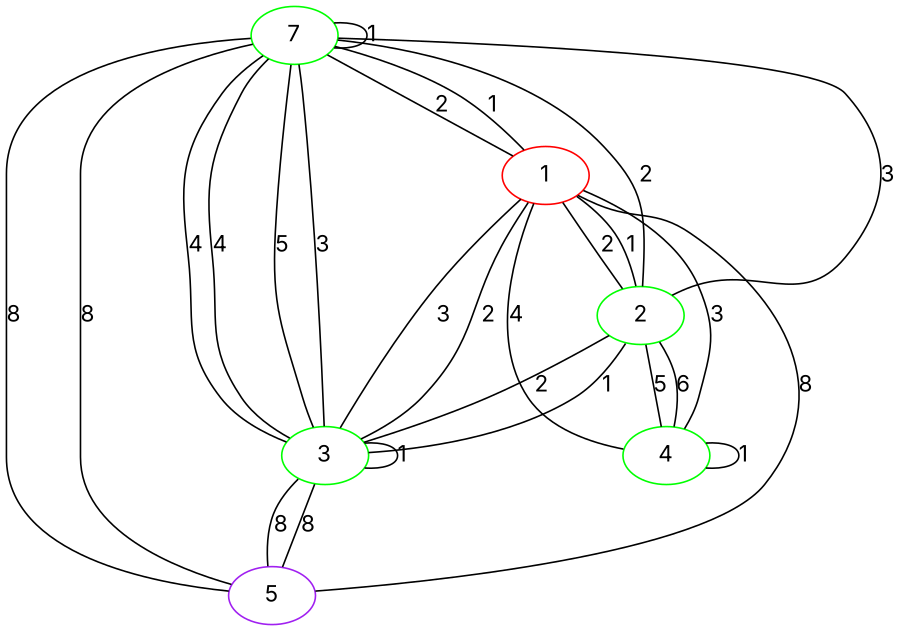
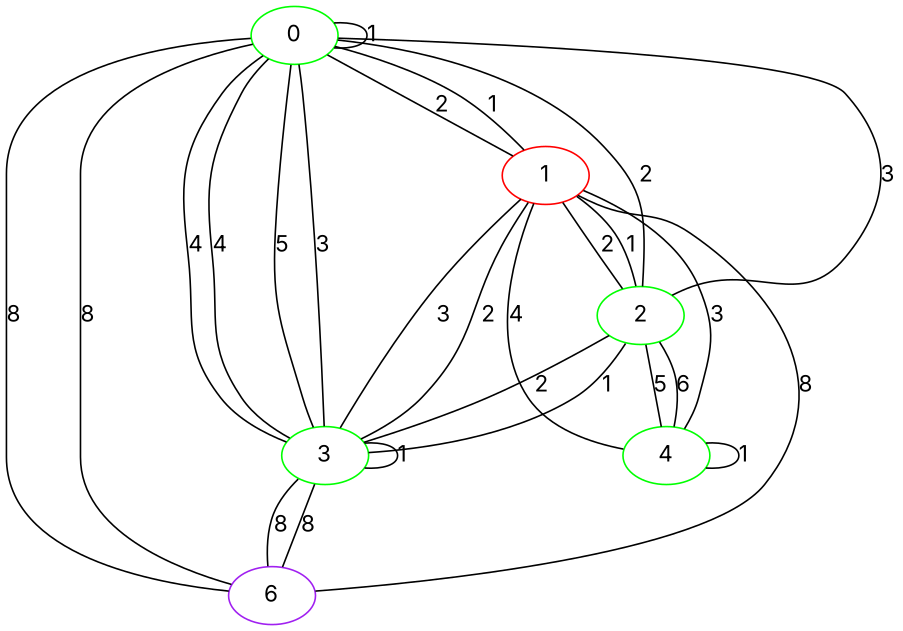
(295, 35) -> (295, 35)
(272, 596) -> (272, 596)
